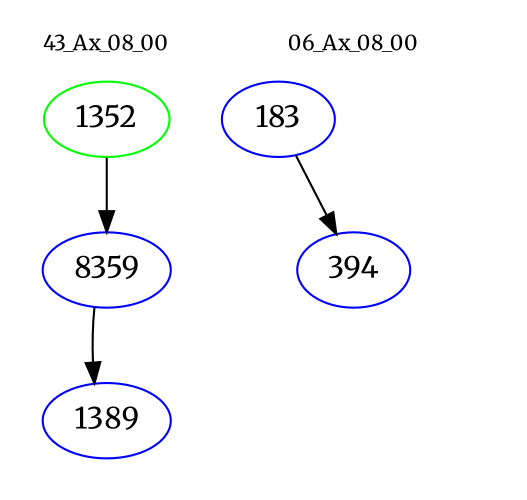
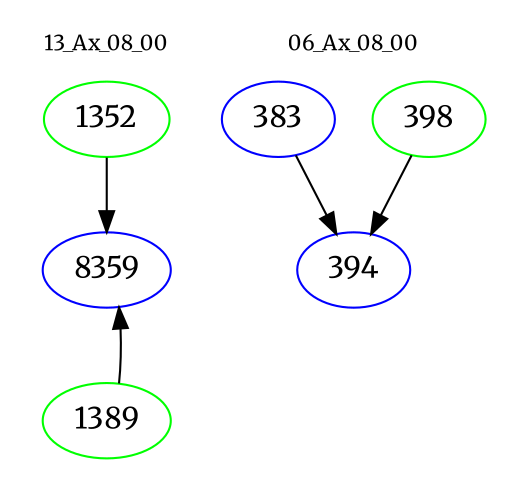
(107, 45) -> (107, 45)
(278, 119) -> (278, 119)
none -> (429, 119)
(93, 335) -> (121, 356)
(107, 421) -> (107, 421)
